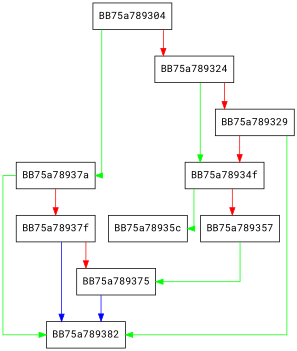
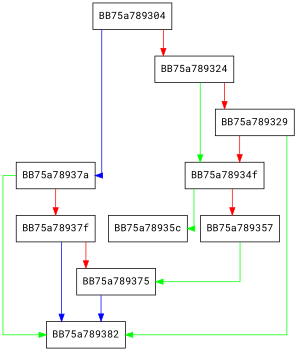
(102, 103) -> (102, 103)
